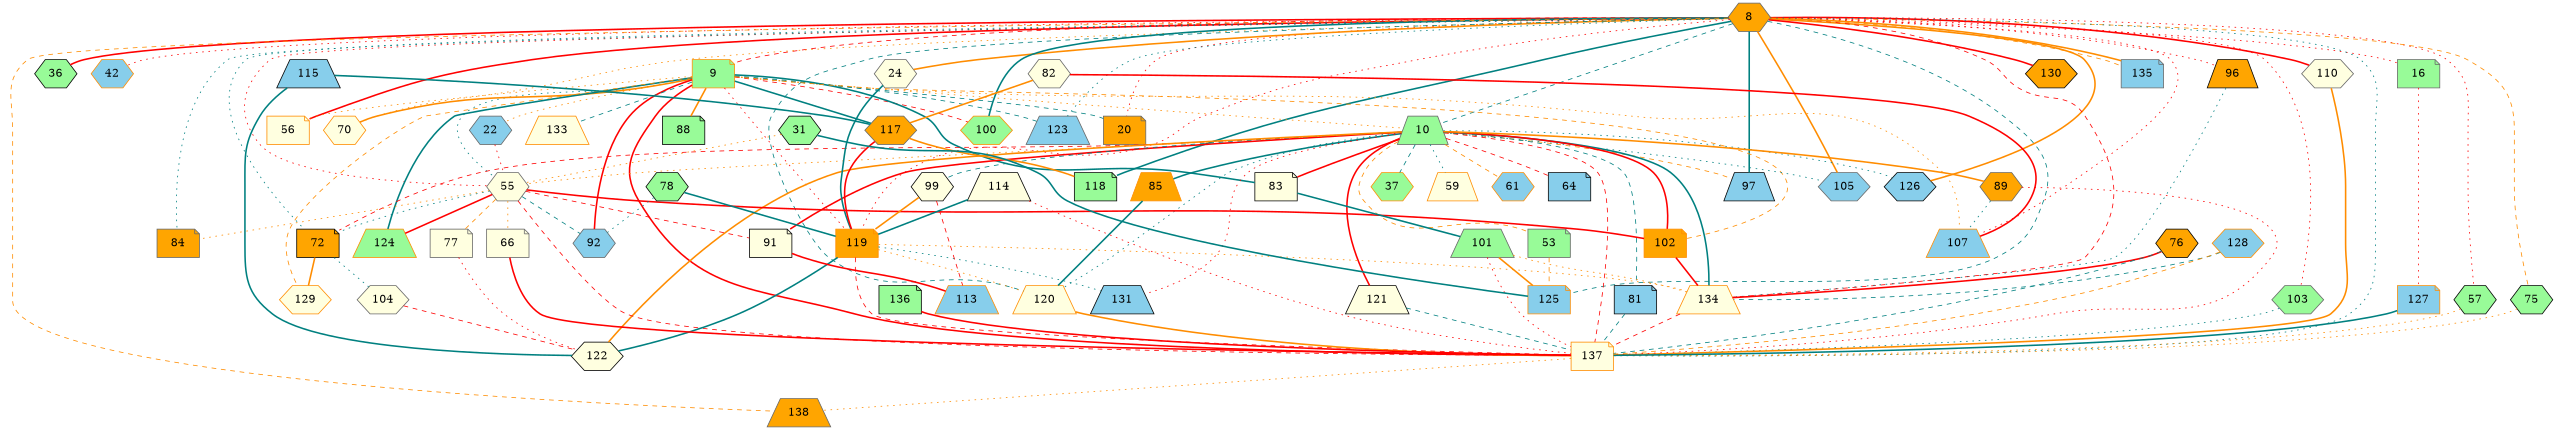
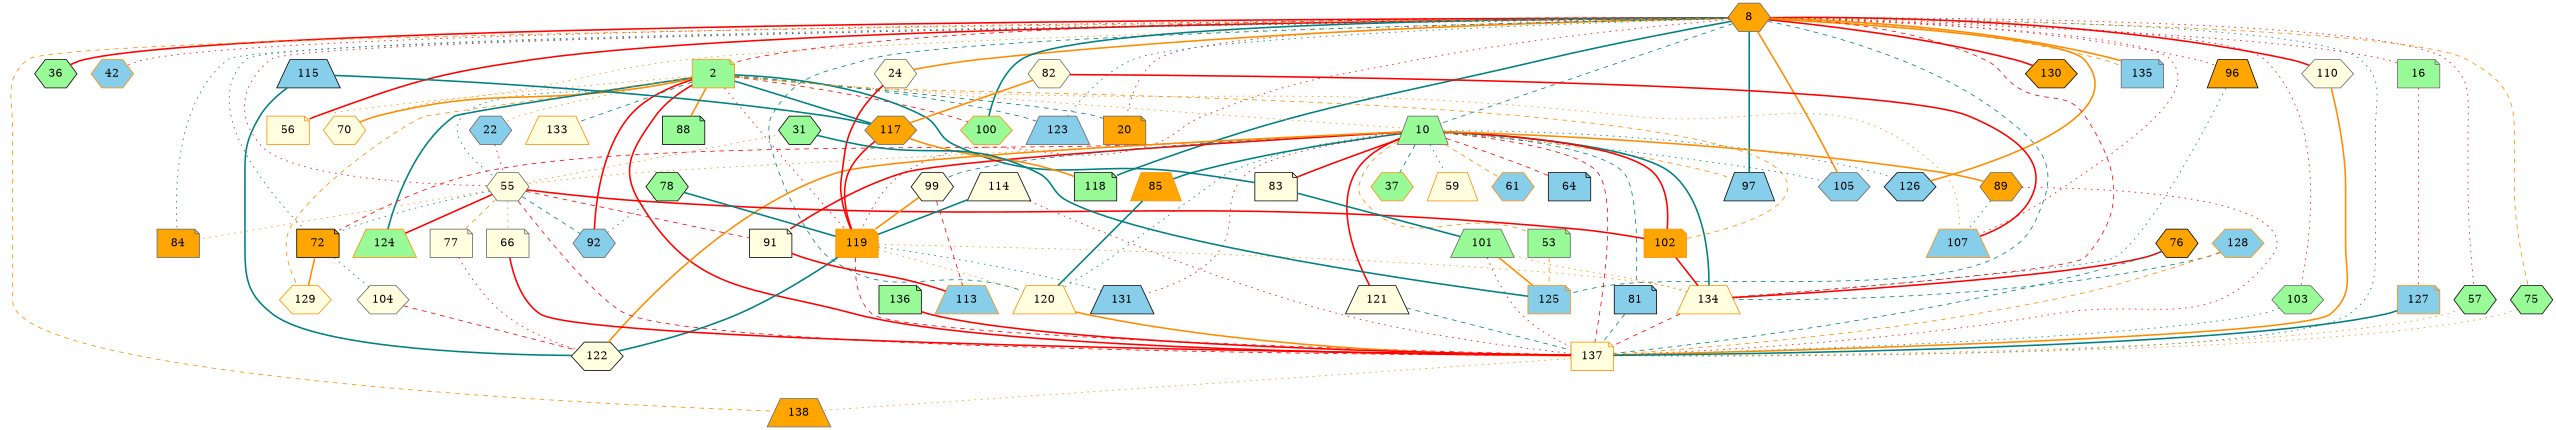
(713, 74) -> (713, 74)
(844, 156) -> (844, 156)
